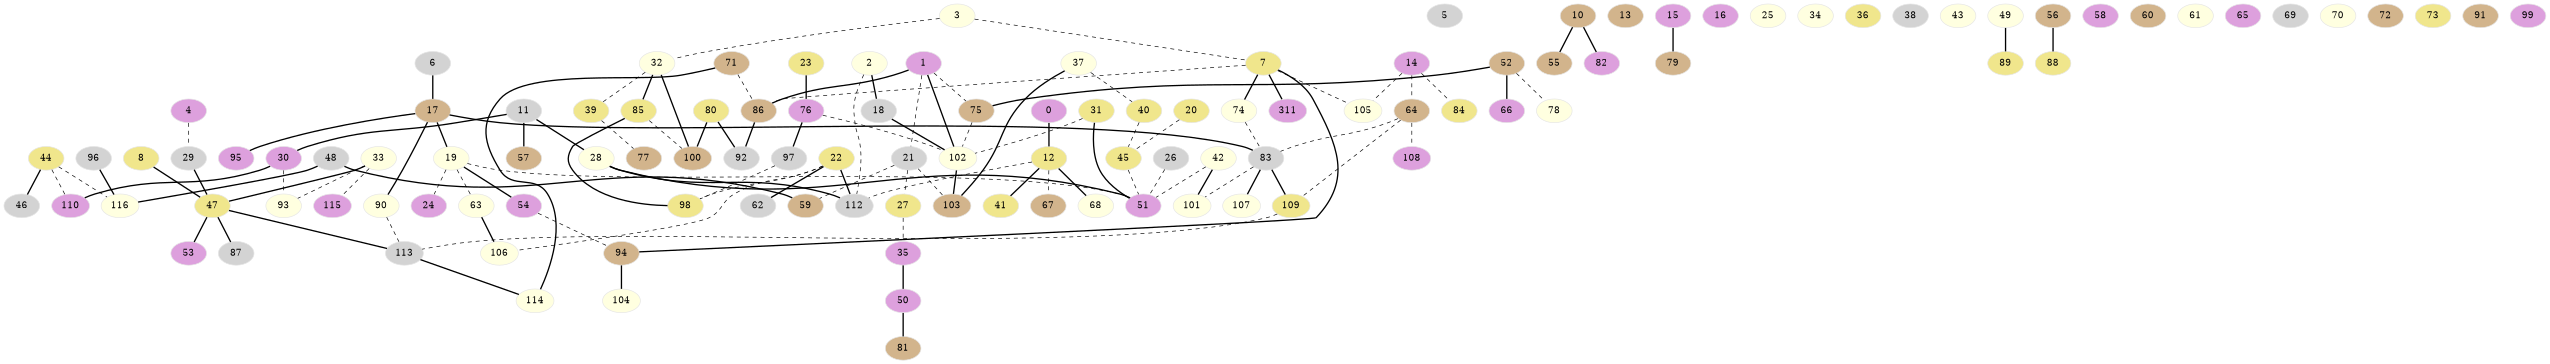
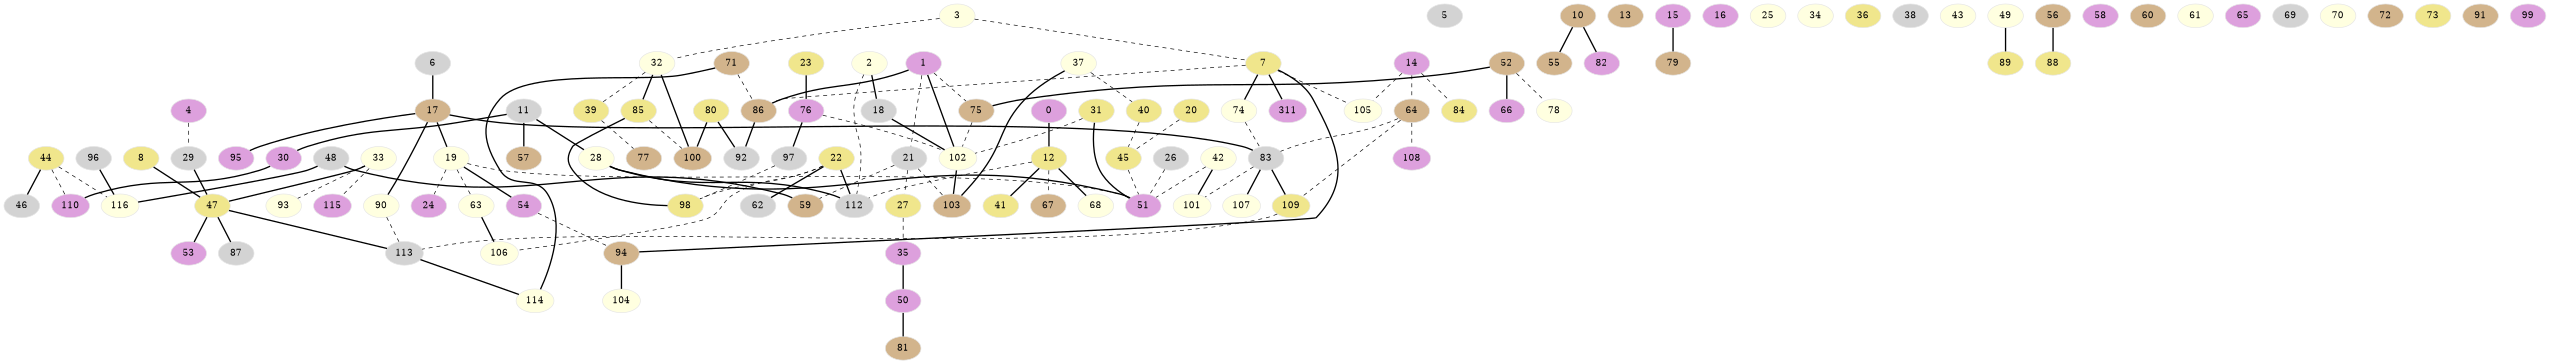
(284, 182) -> none
